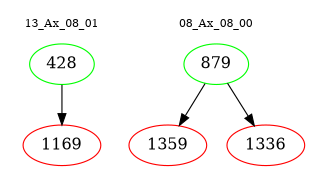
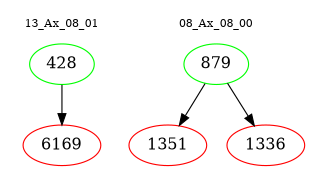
(62, 145) -> (62, 145)
(168, 145) -> (168, 145)
